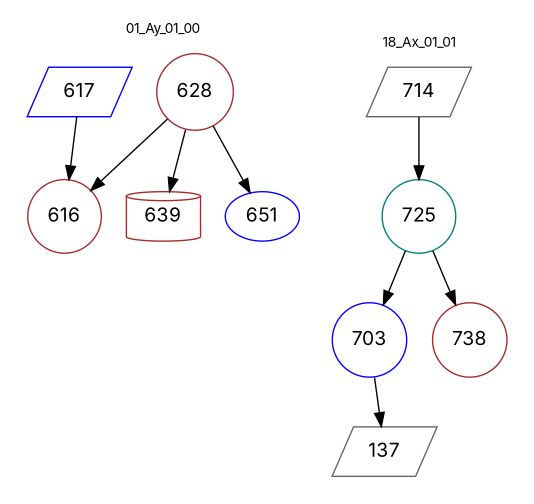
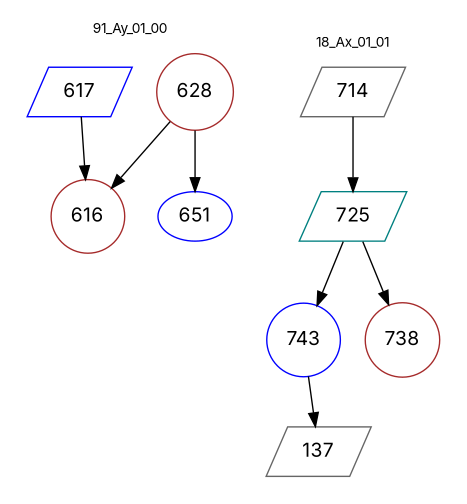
(163, 30) -> (130, 30)
(163, 216) -> none
(419, 216) -> (353, 216)
(370, 340) -> (304, 340)
